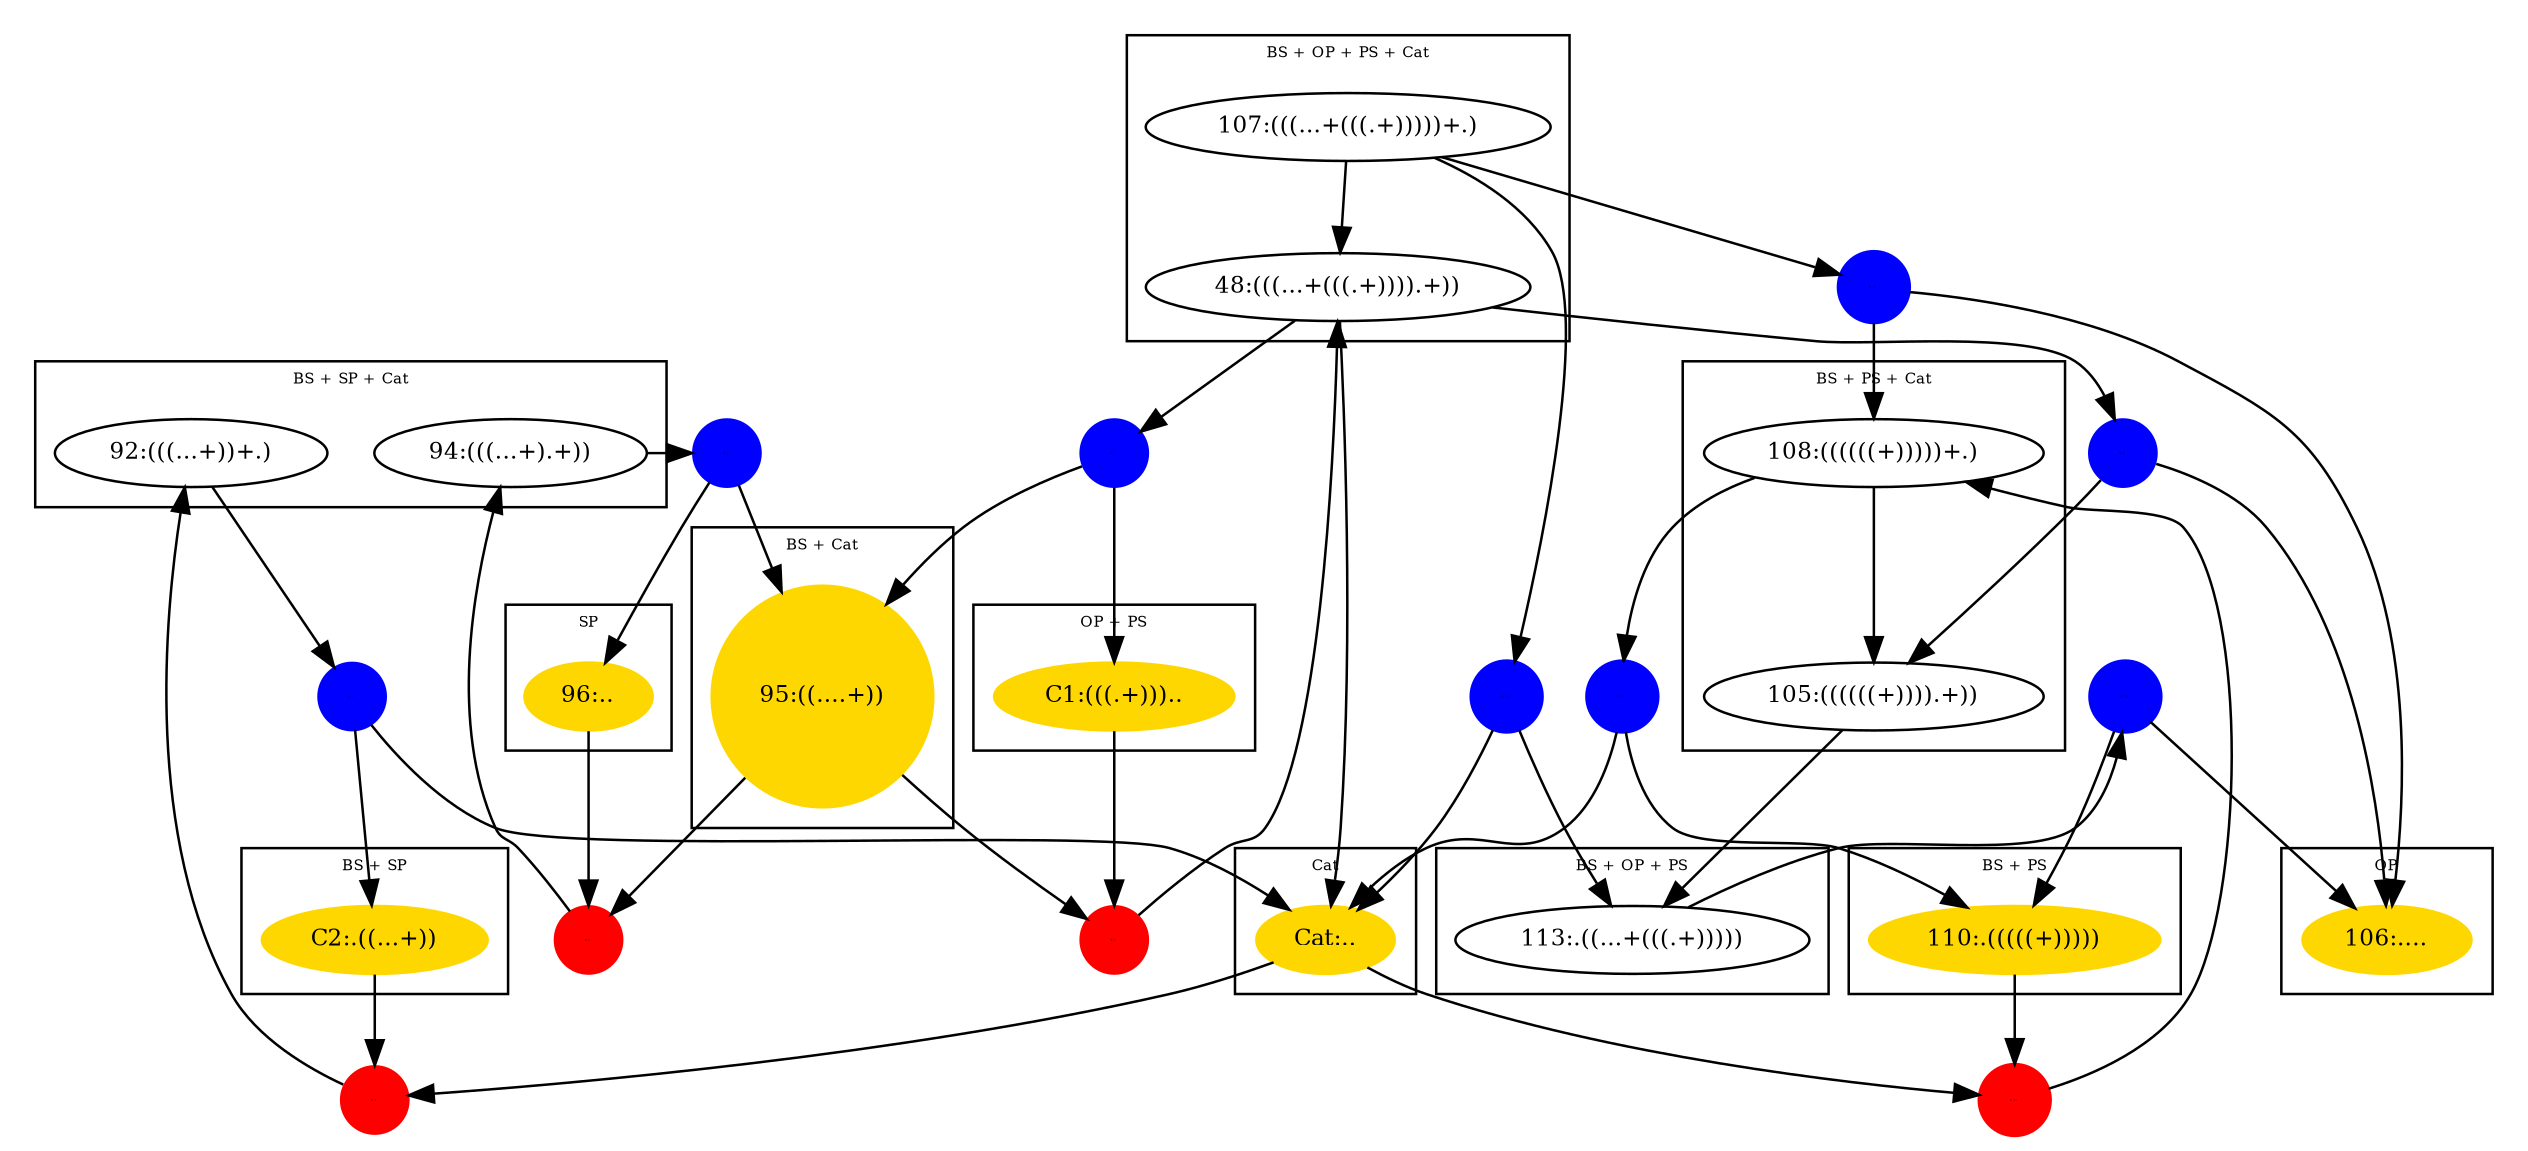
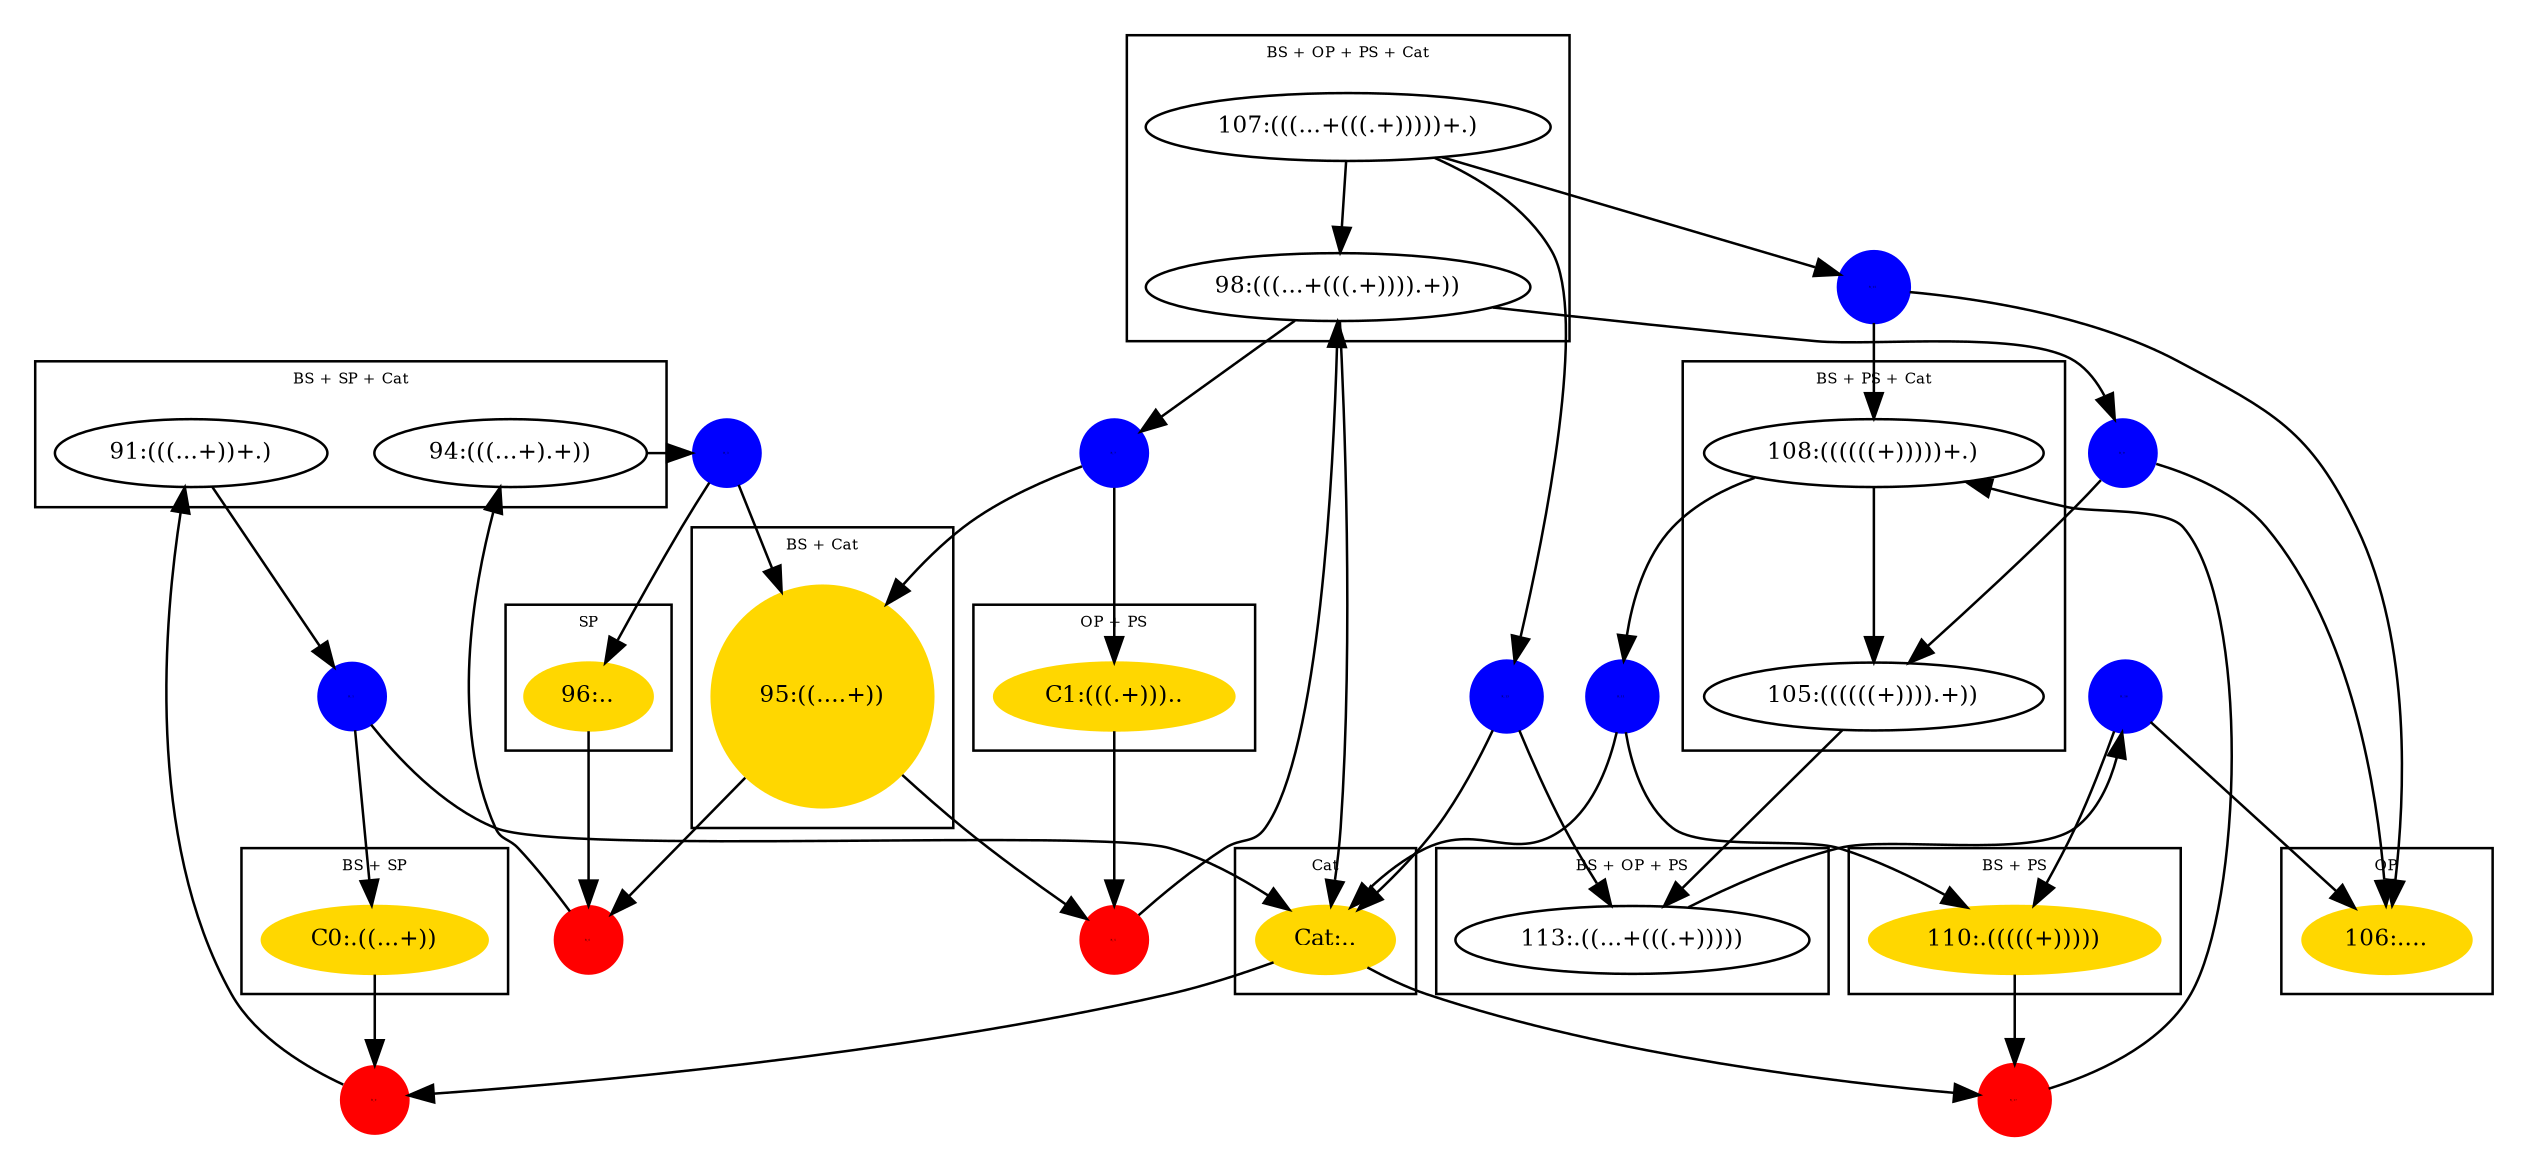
(1338, 287) -> (1338, 287)
(191, 453) -> (191, 453)
(375, 940) -> (375, 940)
